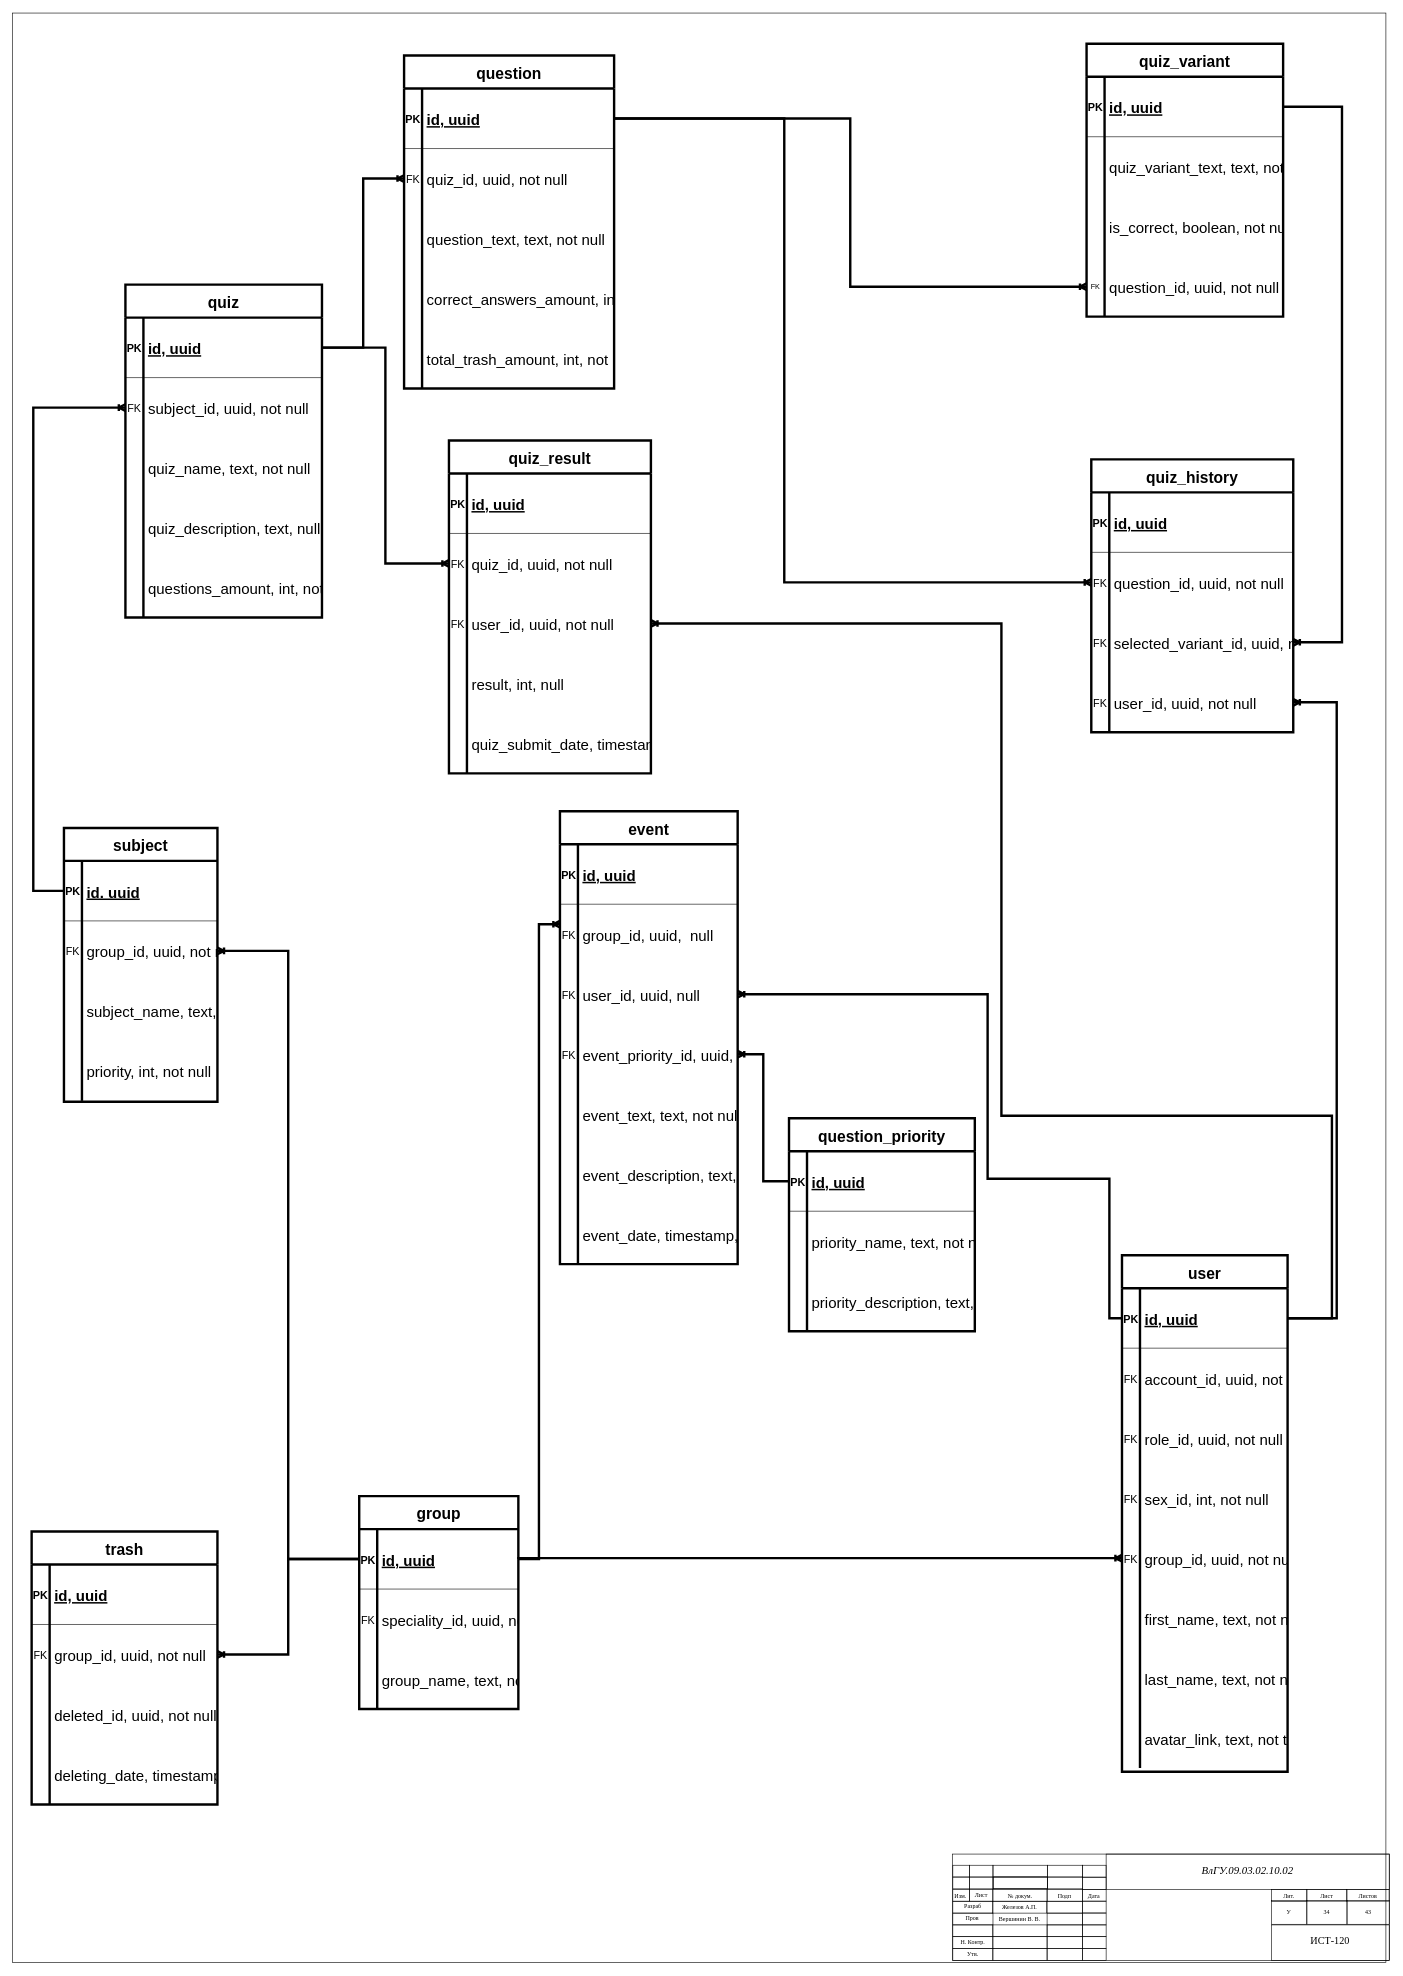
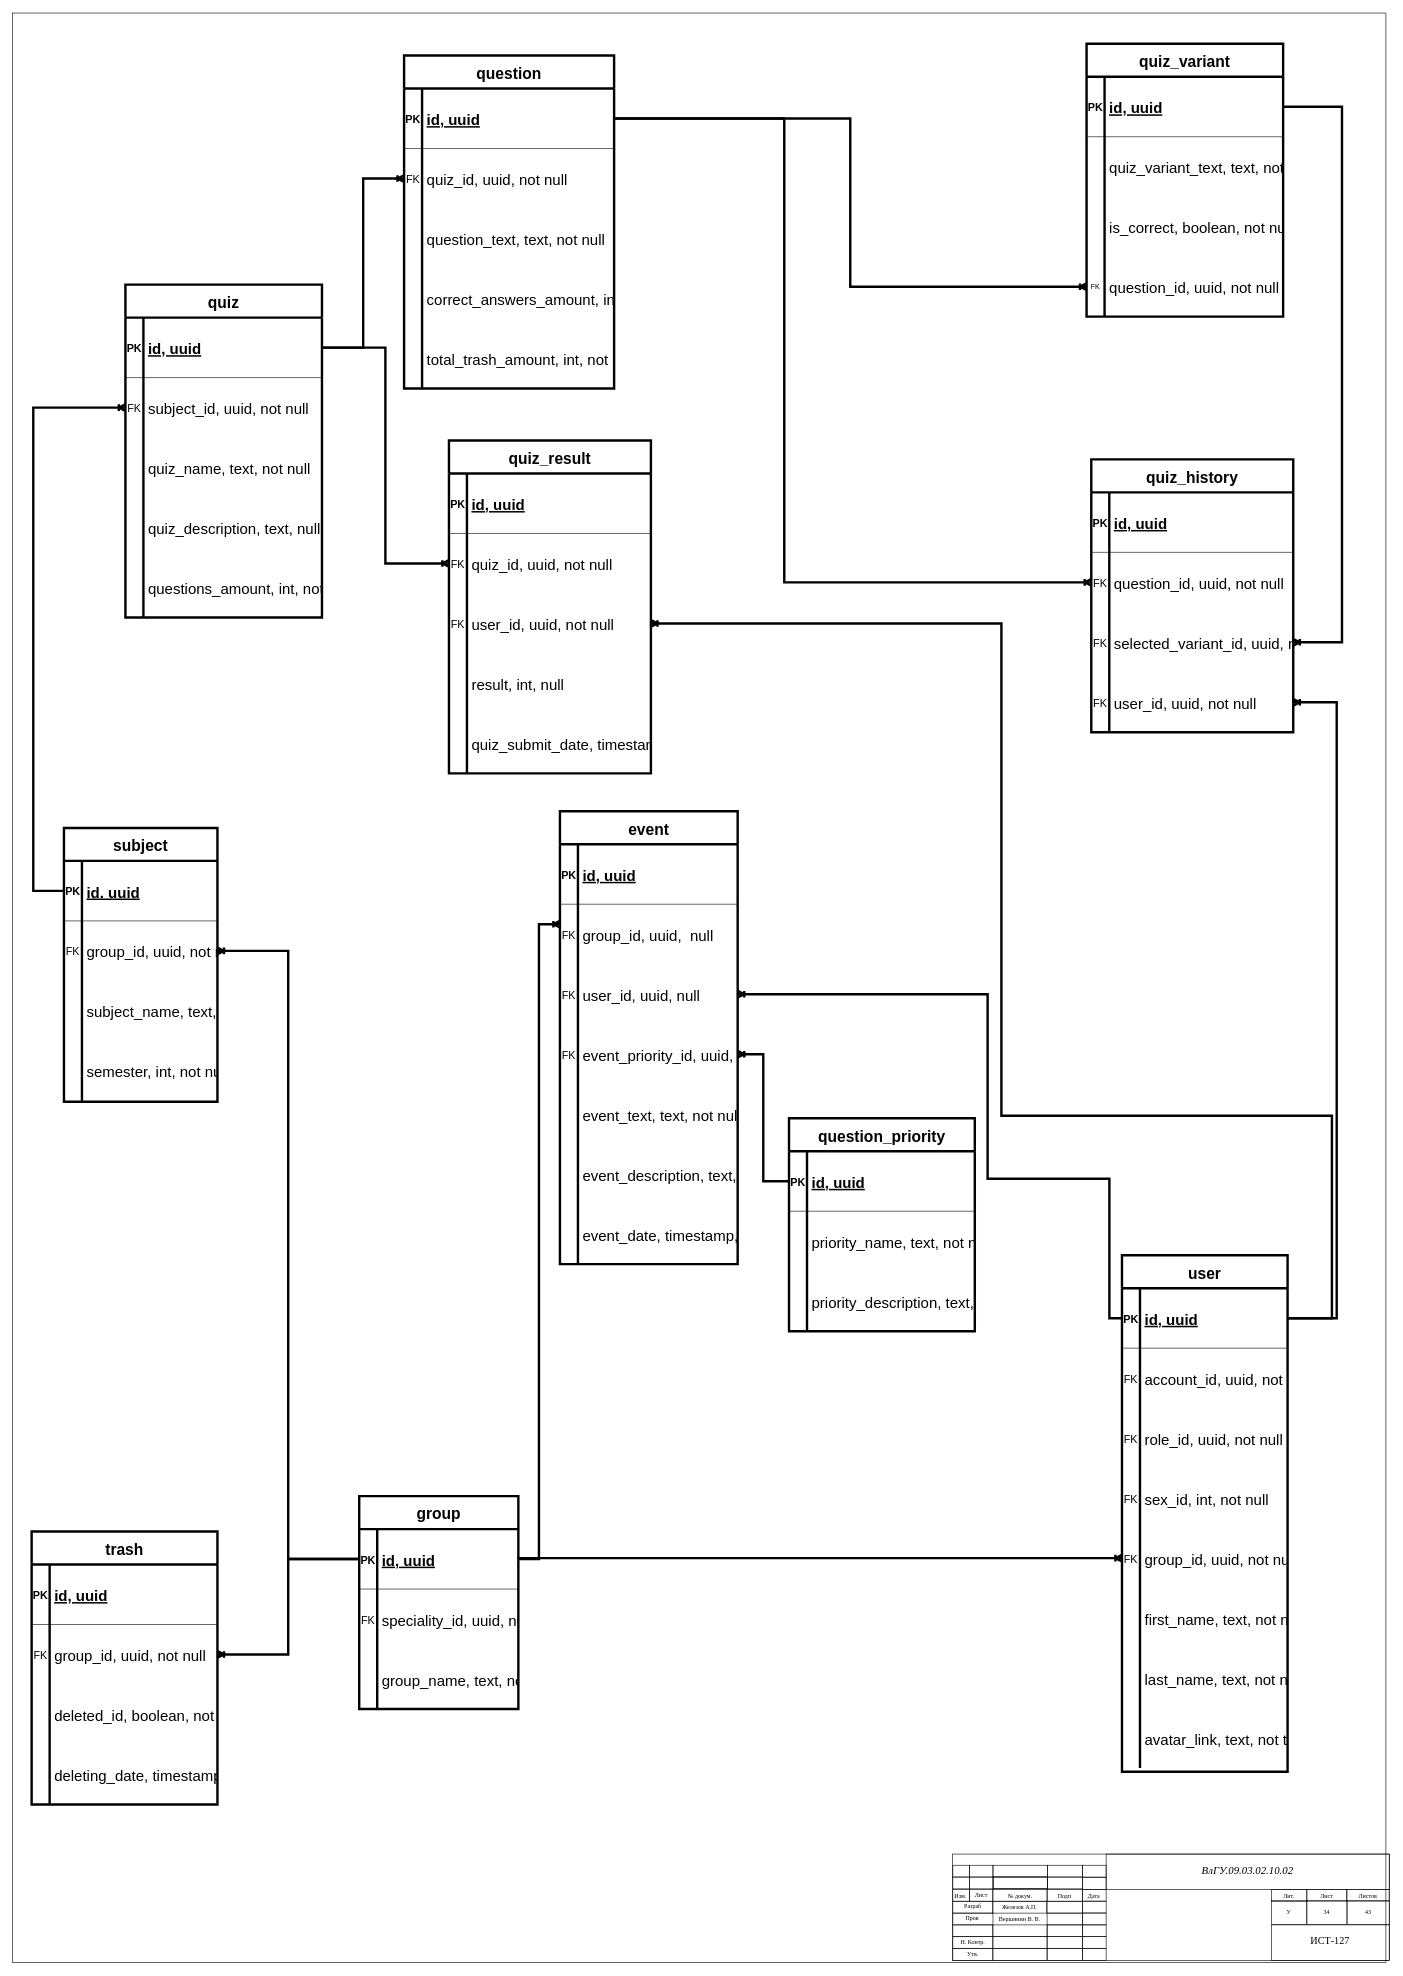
(164, 1072) -> (167, 1072)
(144, 1716) -> (156, 1716)
(1331, 1942) -> (1331, 1942)
